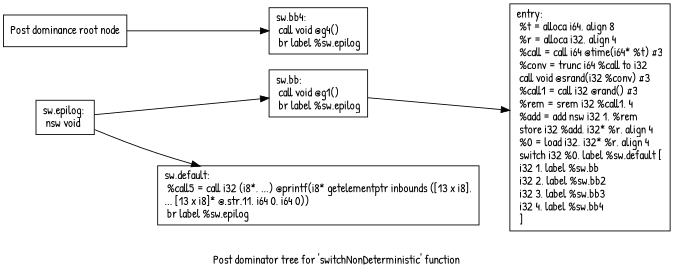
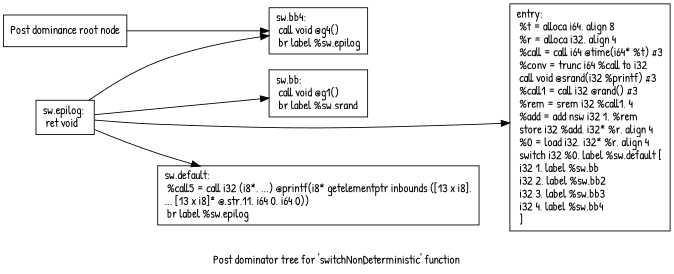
none -> (170, 57)
(584, 78) -> (587, 78)
(434, 104) -> (298, 128)
(318, 106) -> (317, 106)
(62, 123) -> (60, 123)
